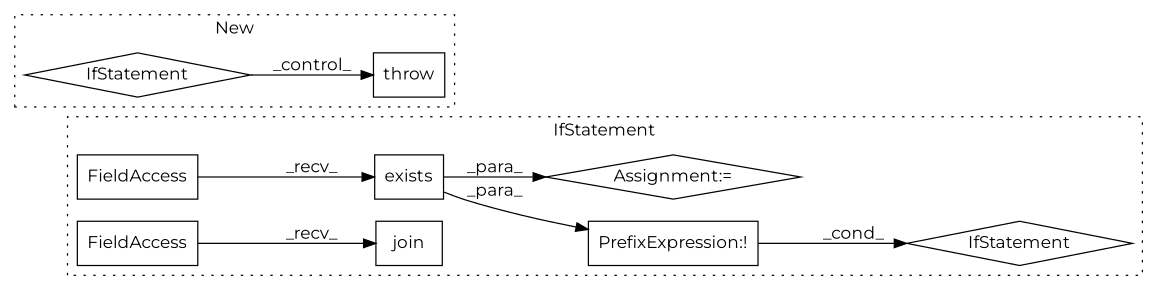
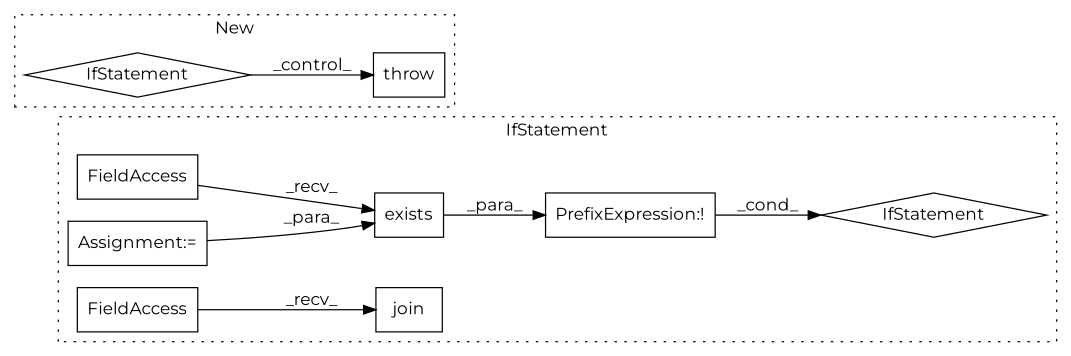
(488, 177) -> (285, 235)
(673, 177) -> (138, 243)
